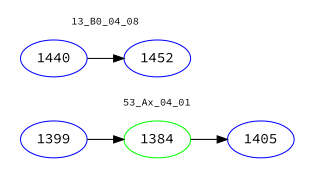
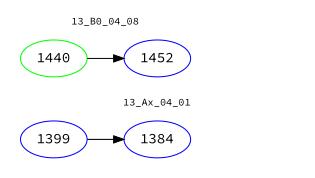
(54, 58) -> (54, 58)
(157, 103) -> (157, 103)
(157, 139) -> (157, 139)
(261, 139) -> none
